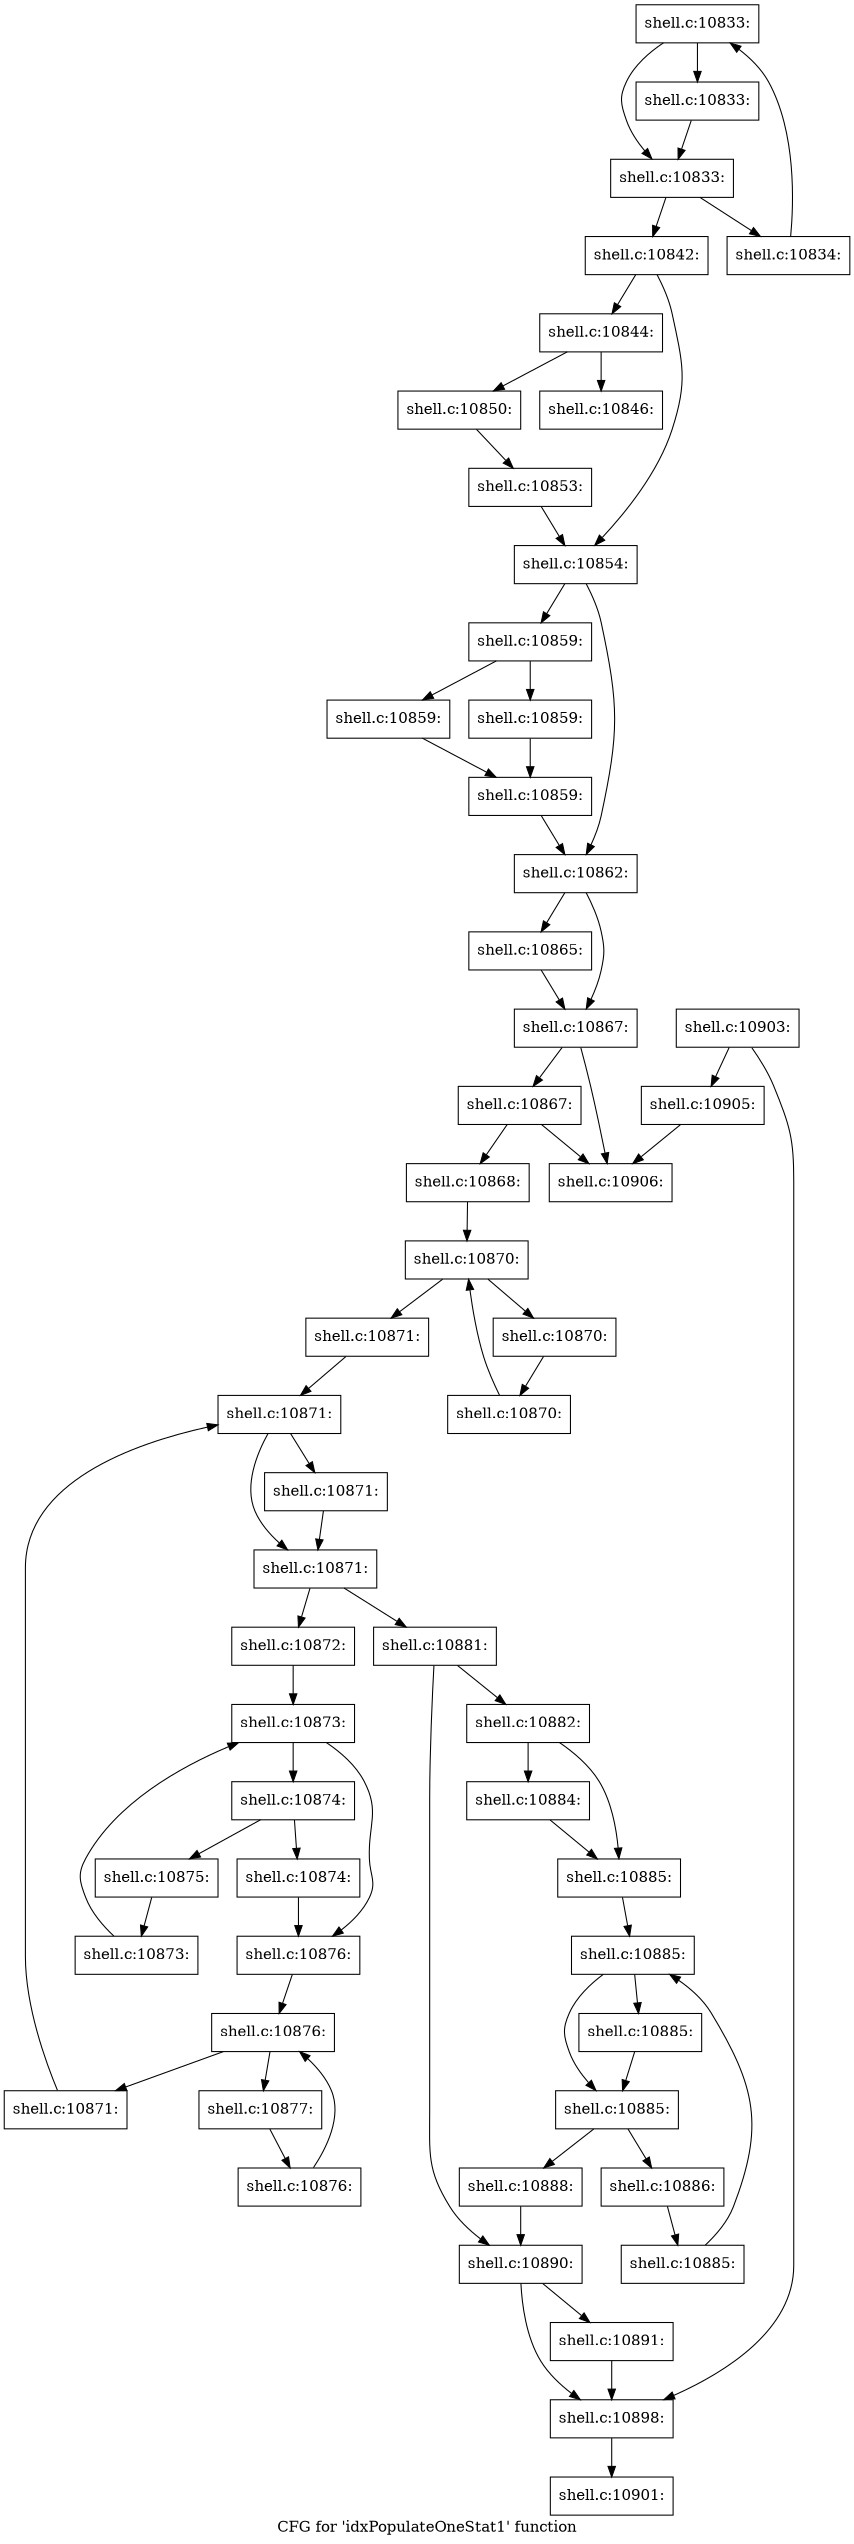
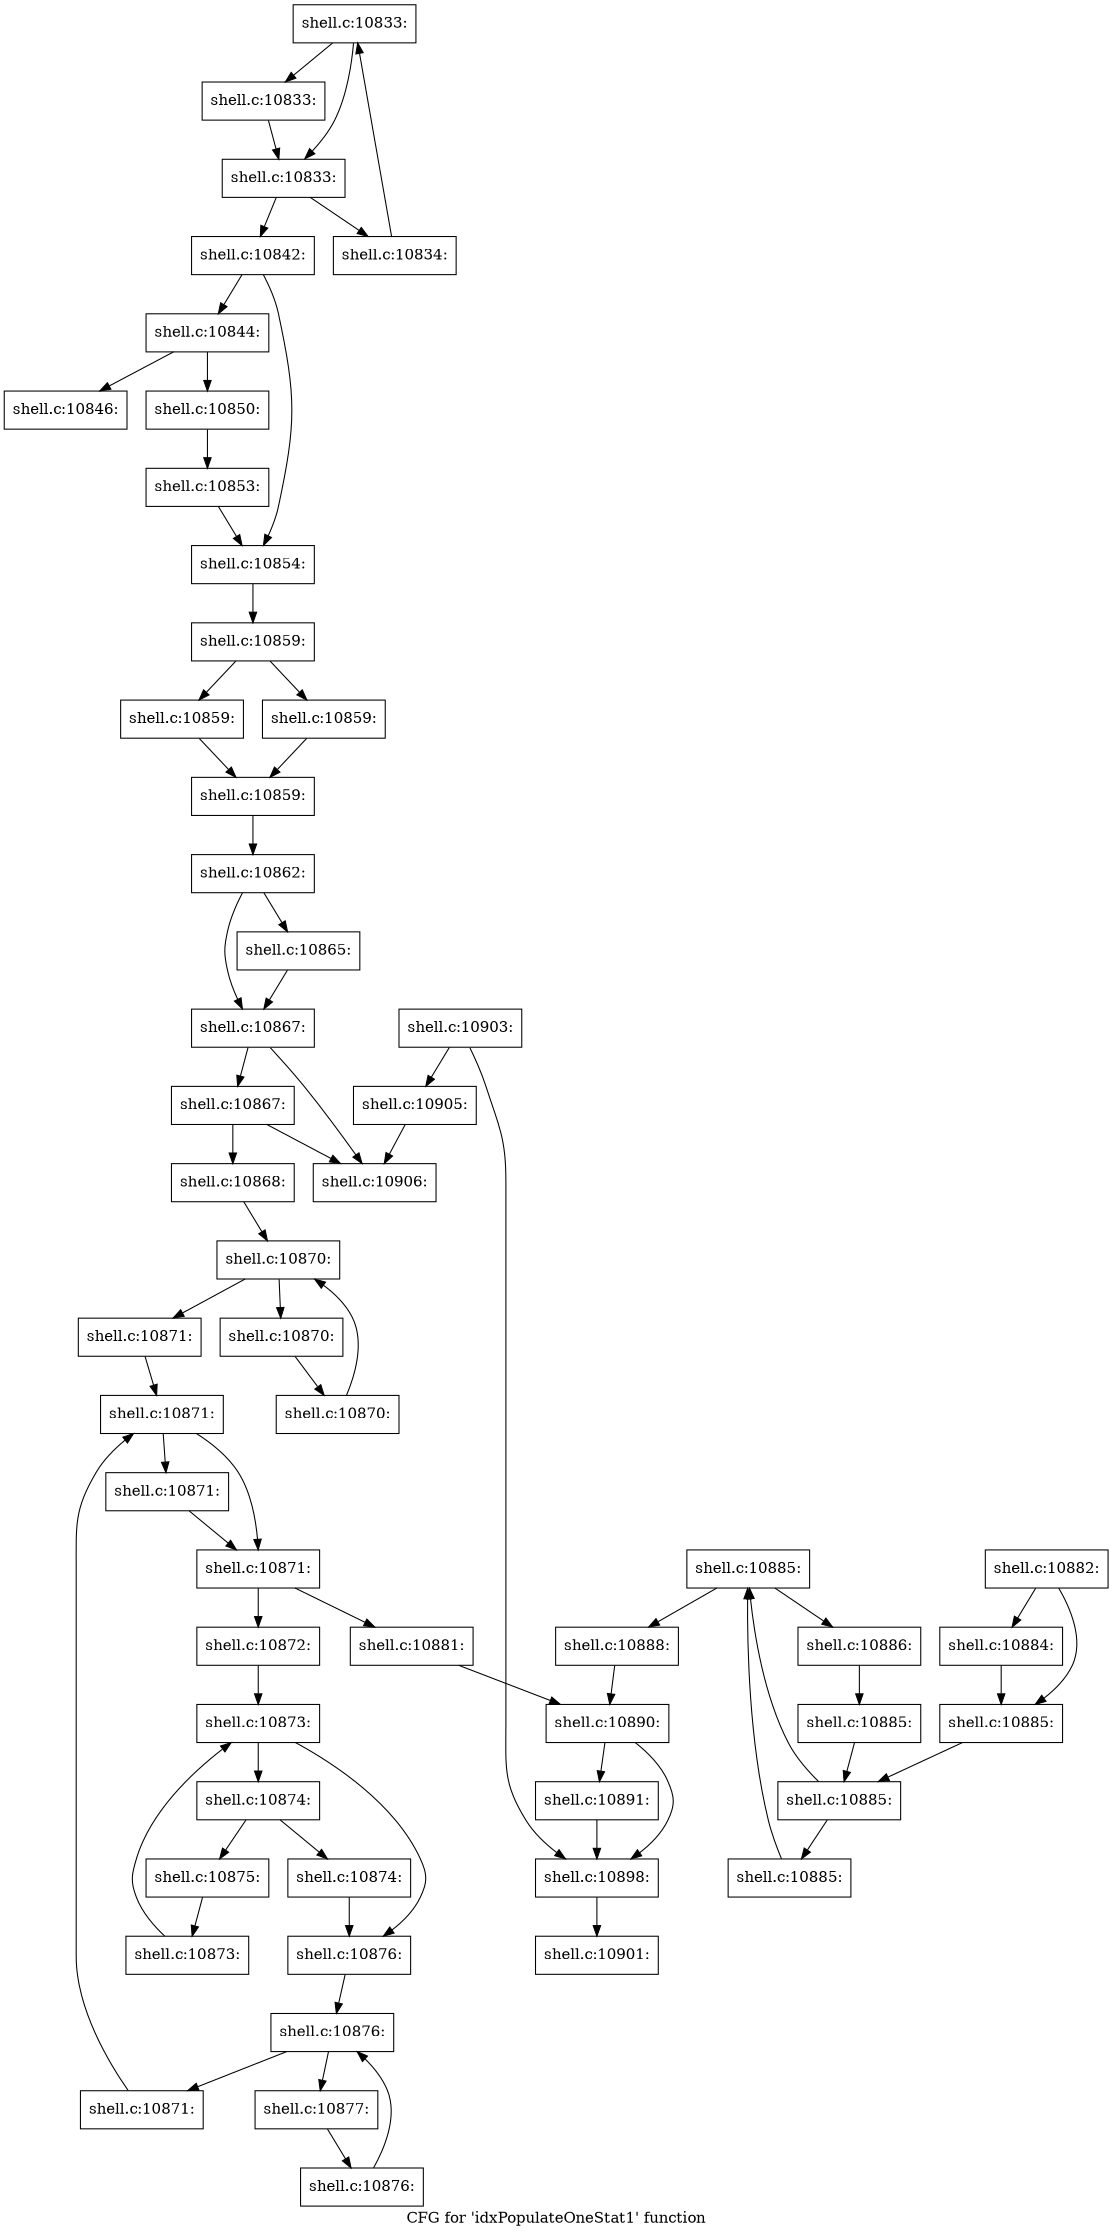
(614, 714) -> none
(478, 1682) -> none
